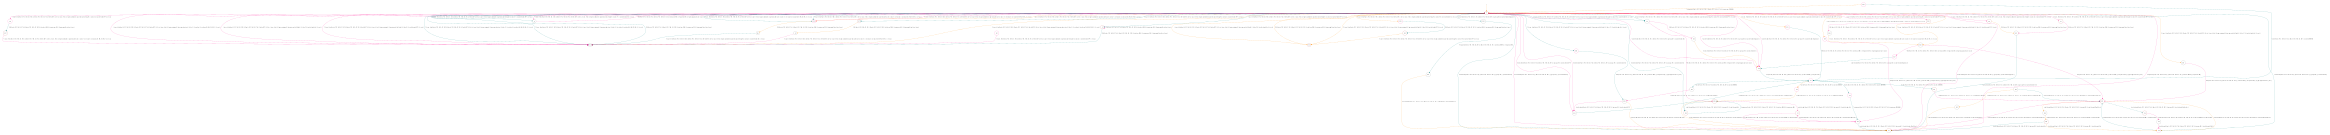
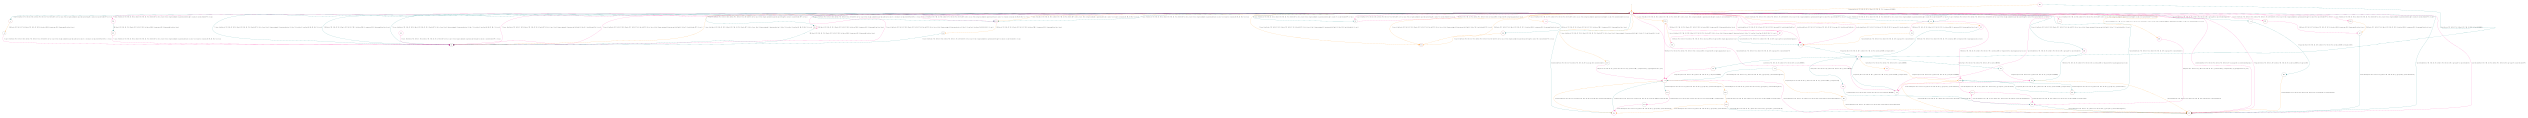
(1875, 24) -> (1722, 36)
